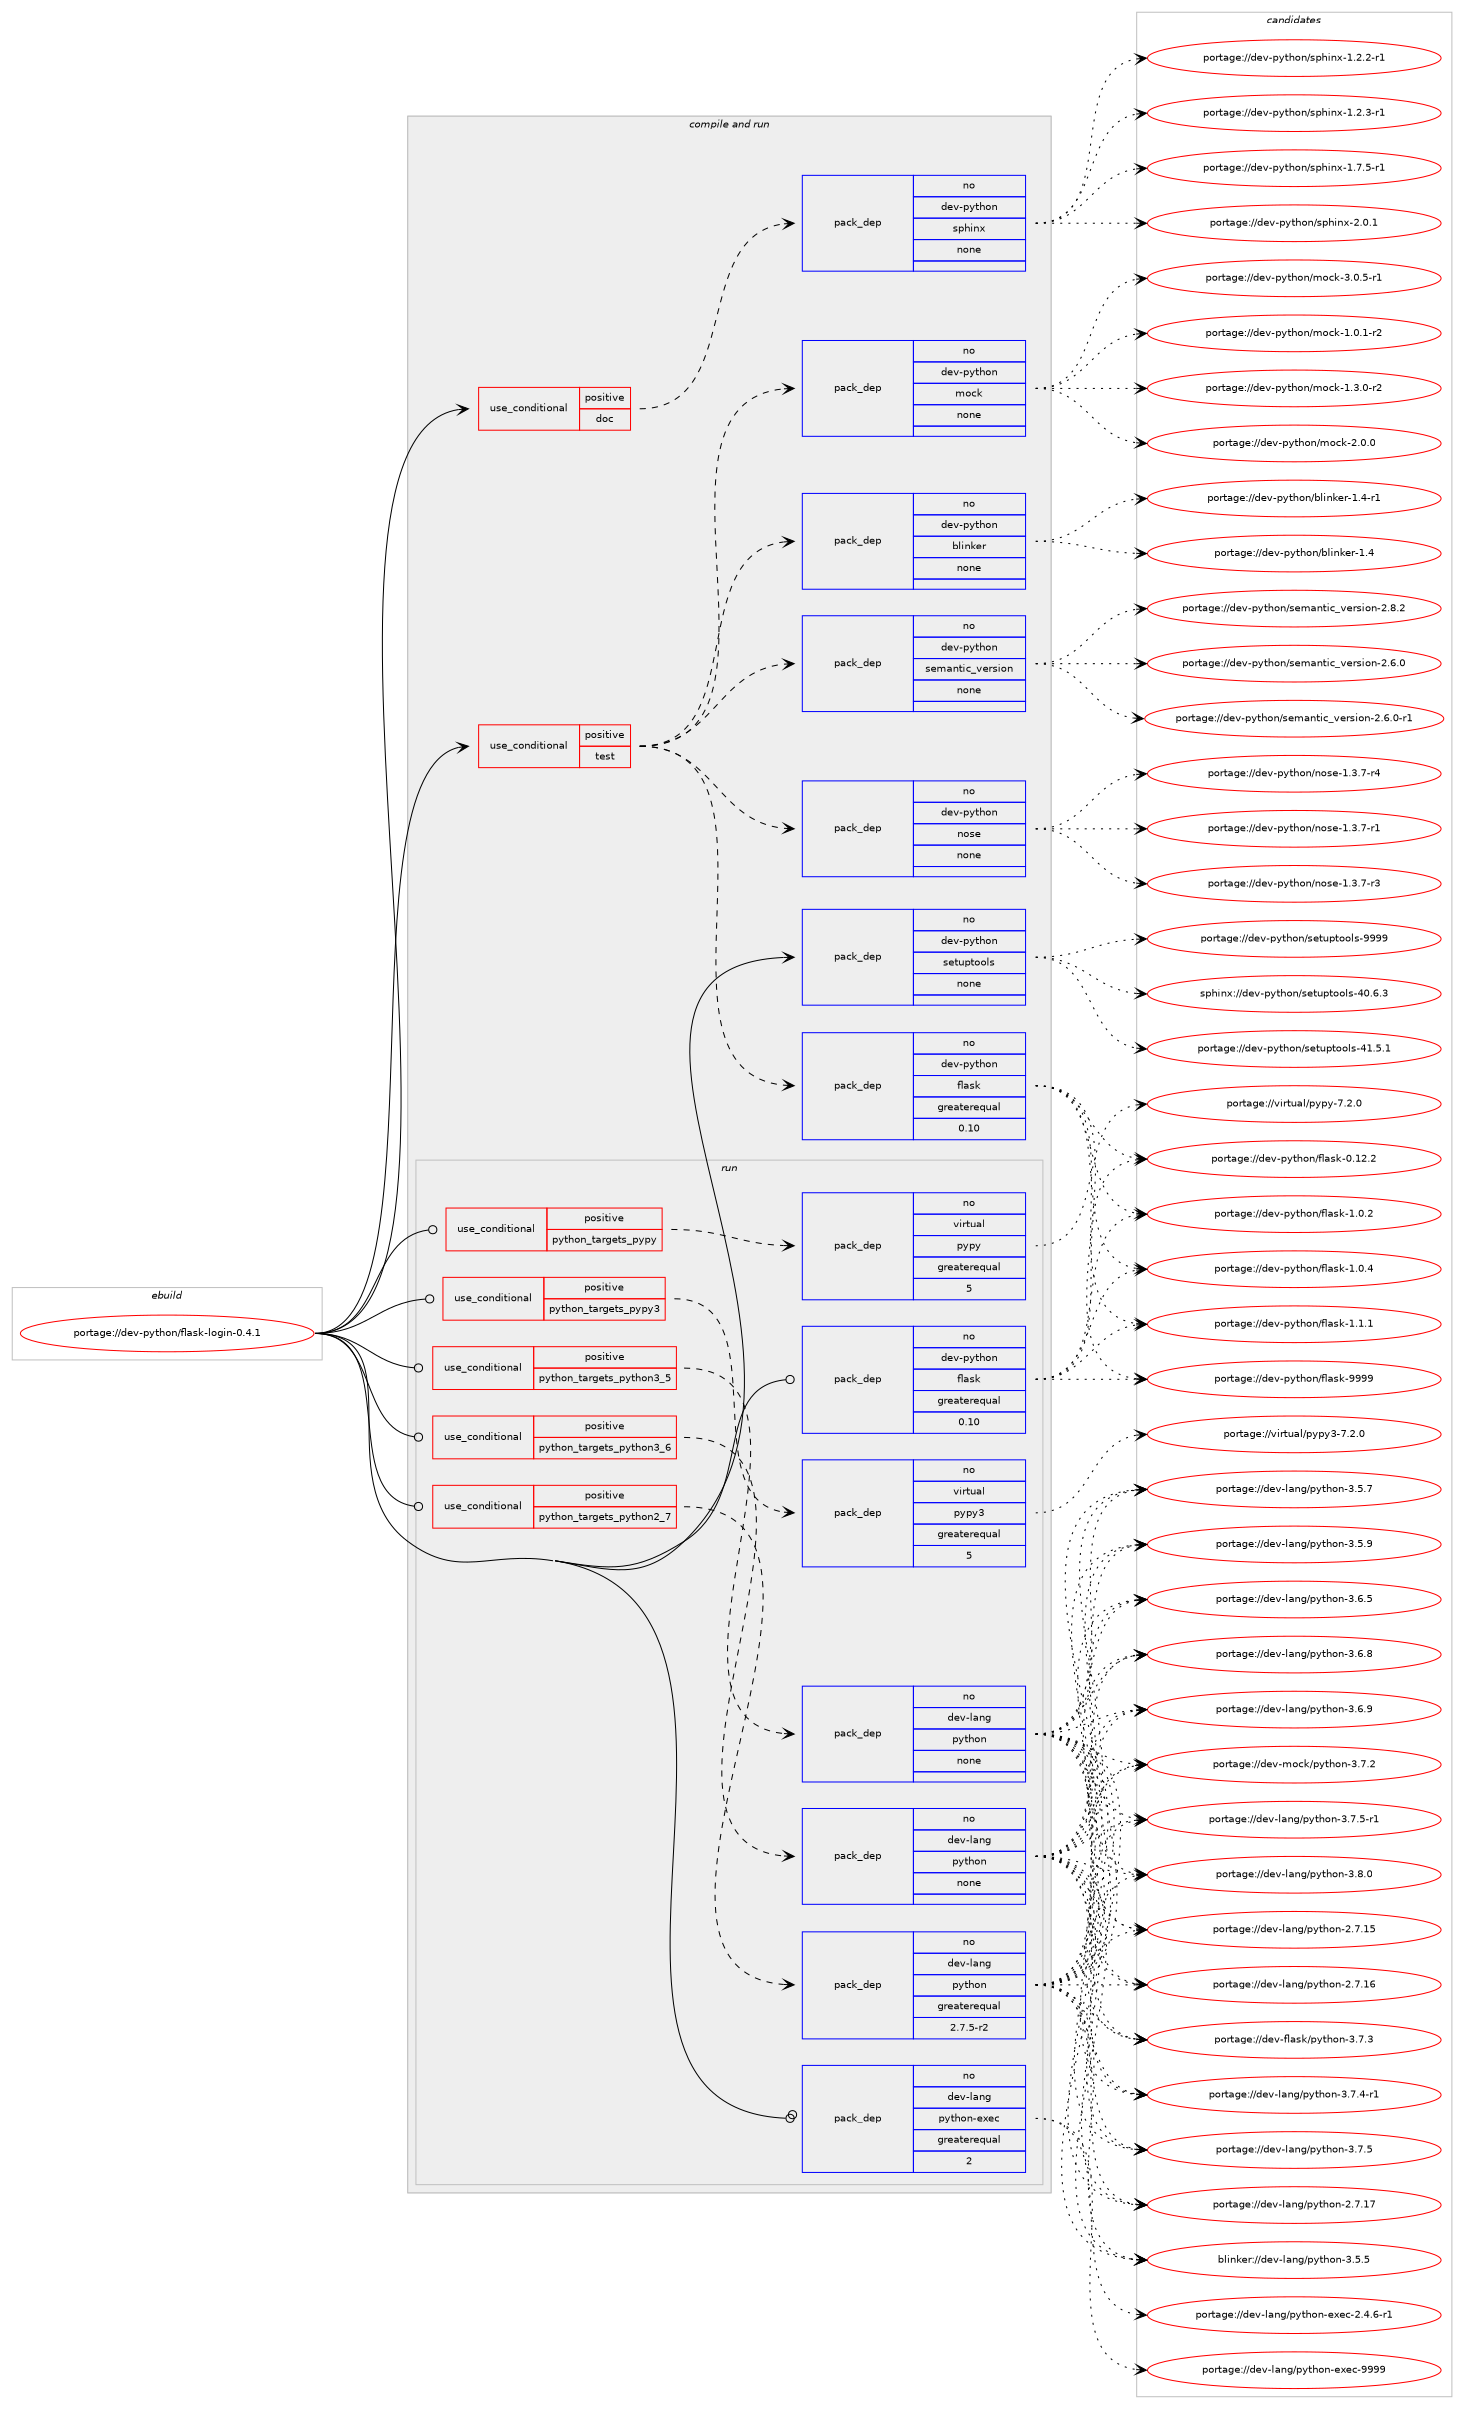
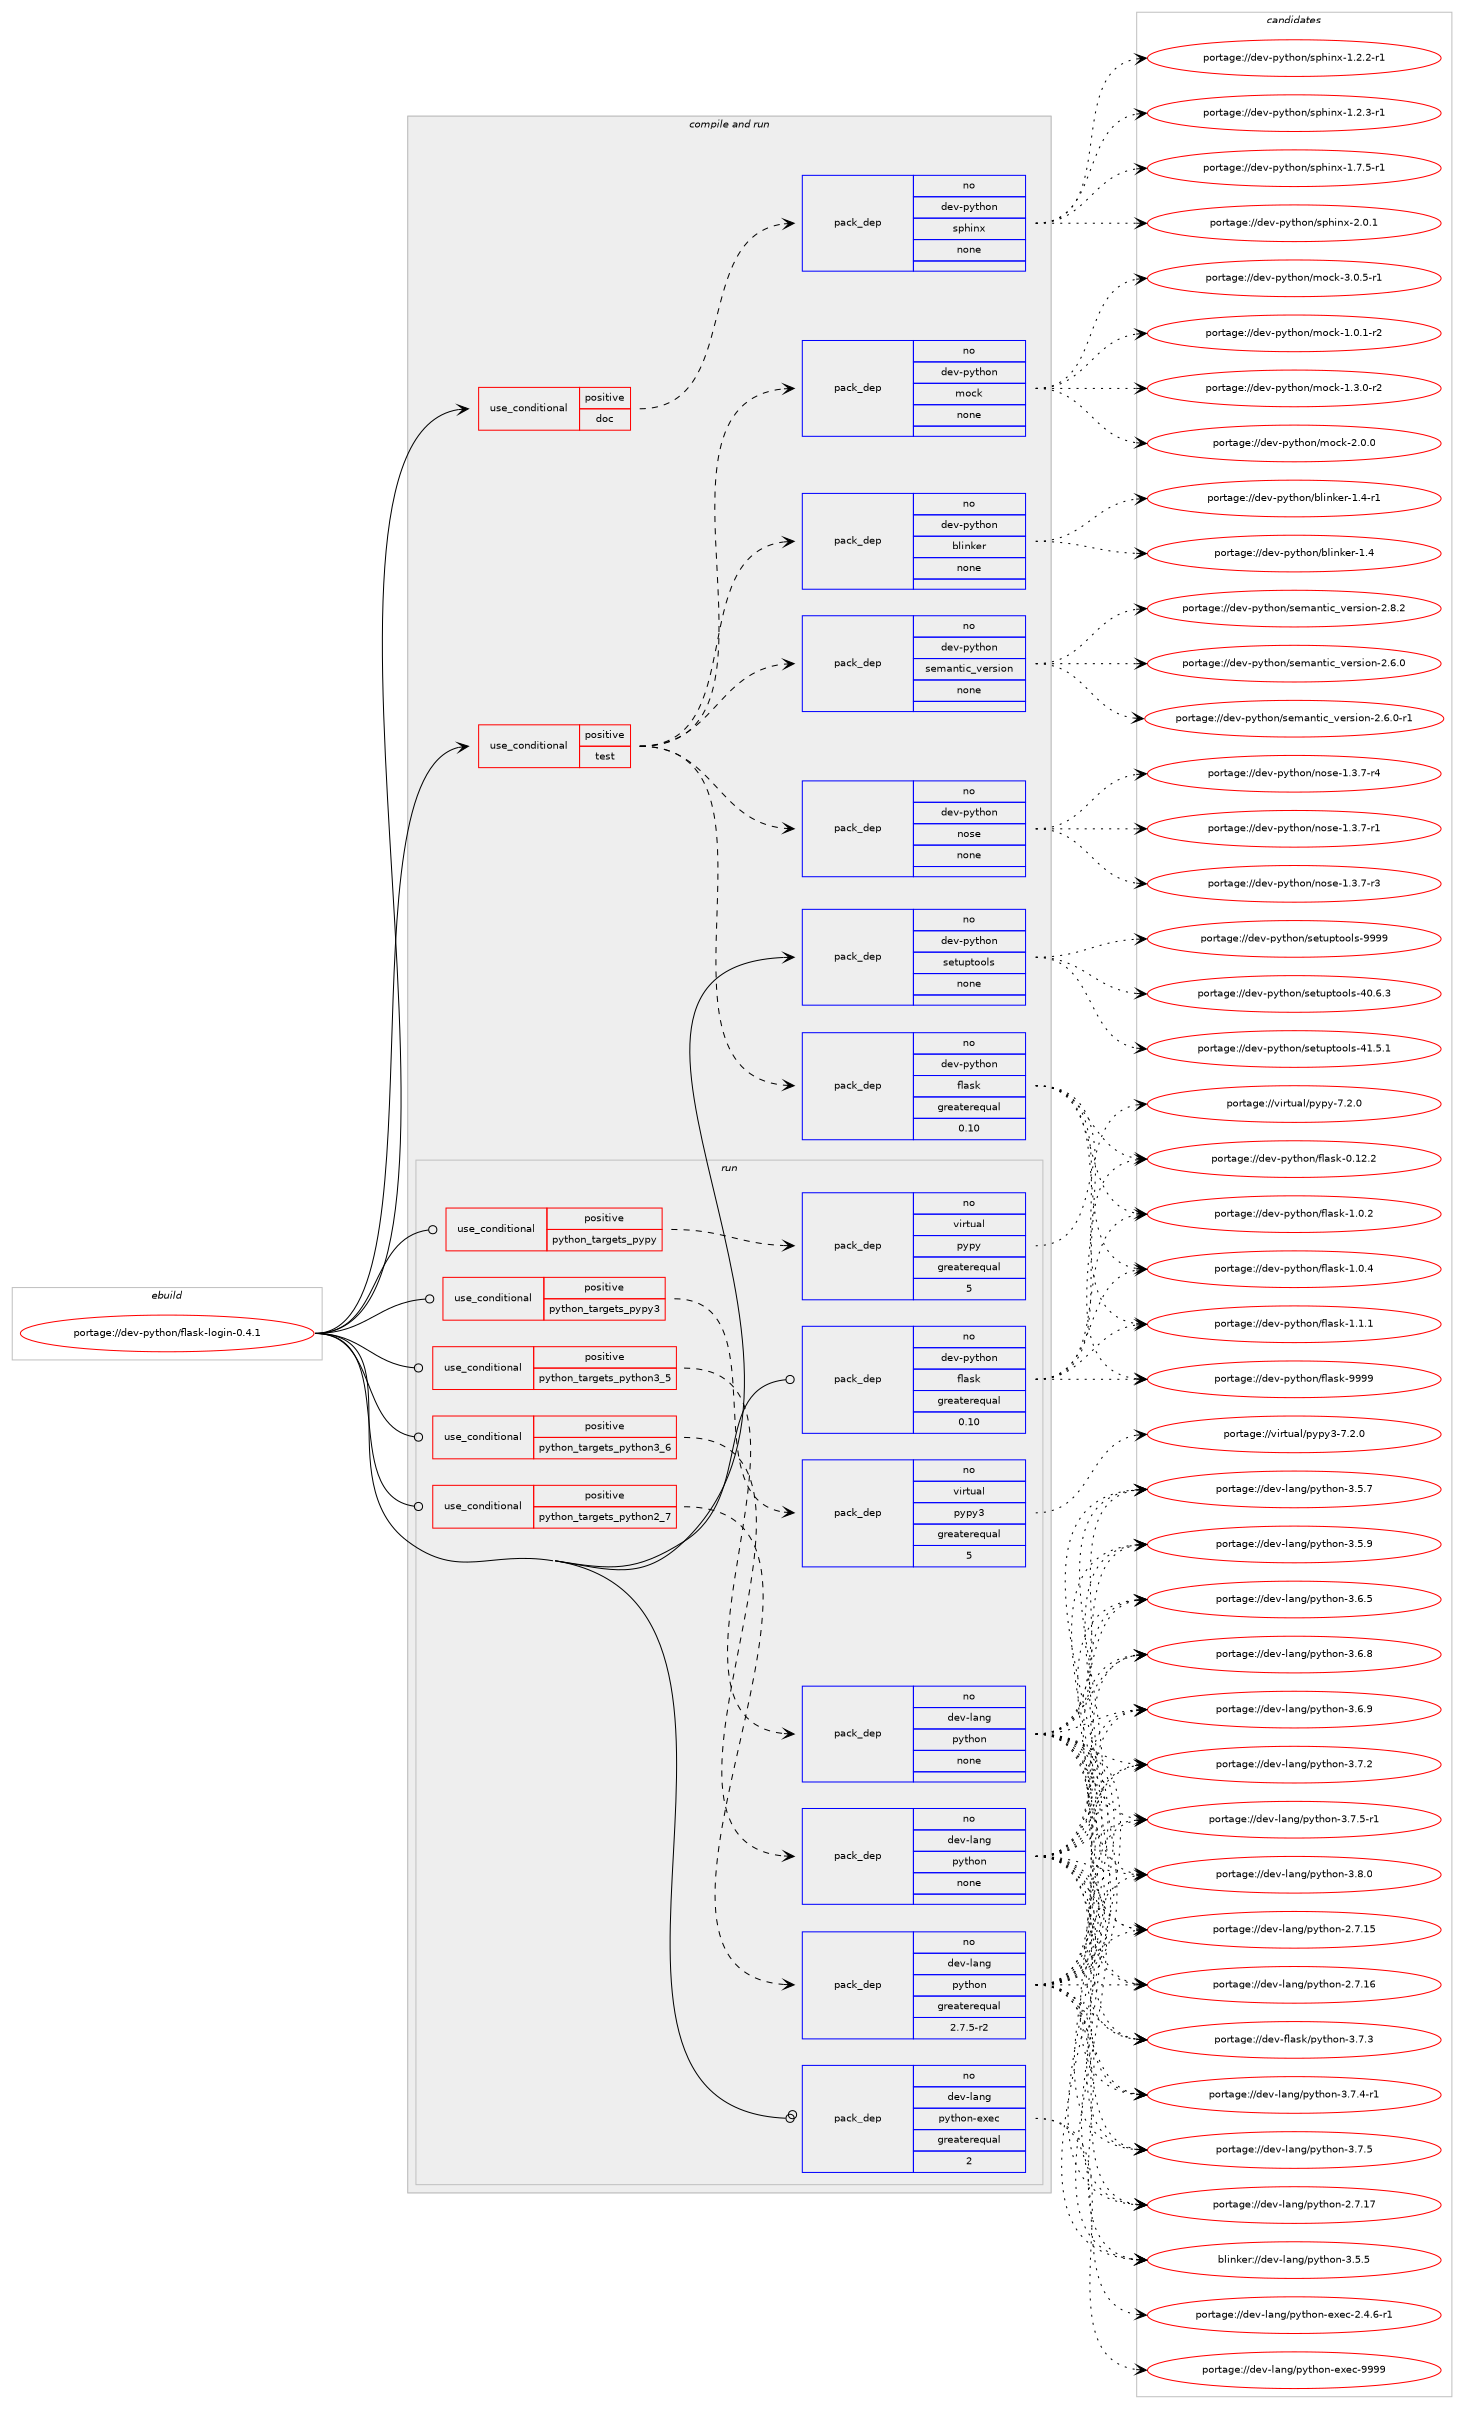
(1294, 994) -> (1294, 994)
(1294, 1765) -> (1294, 1765)
